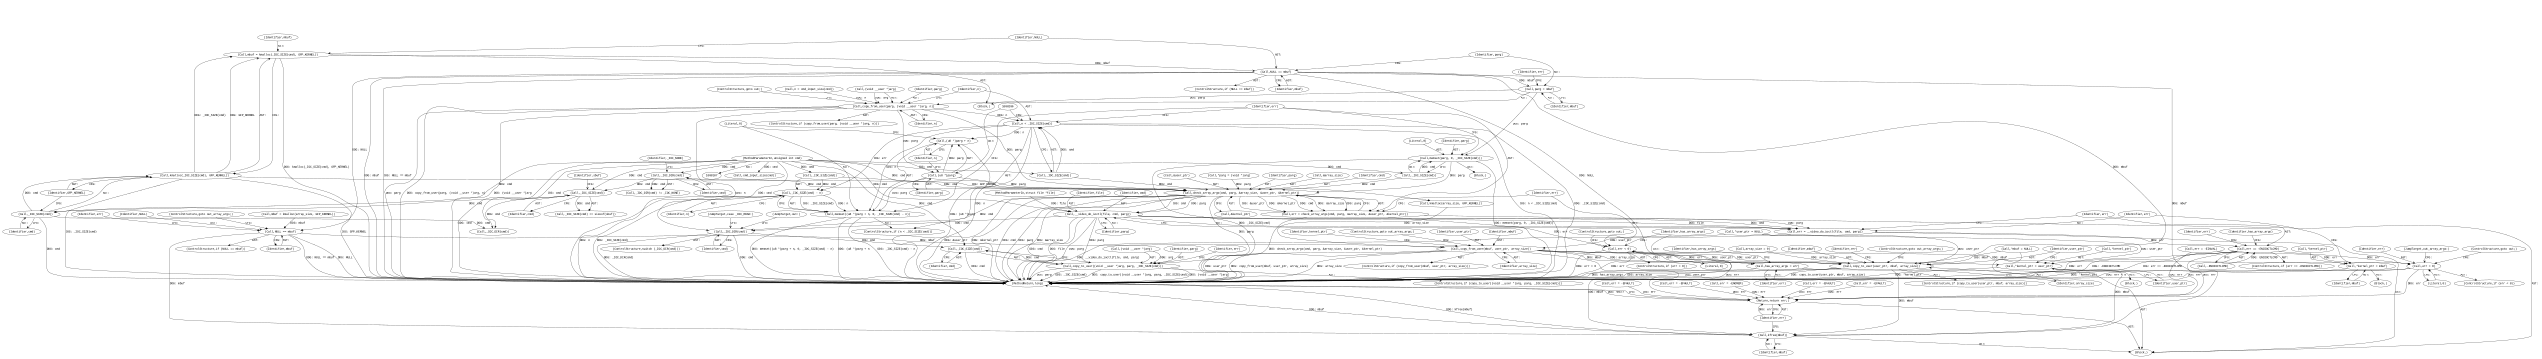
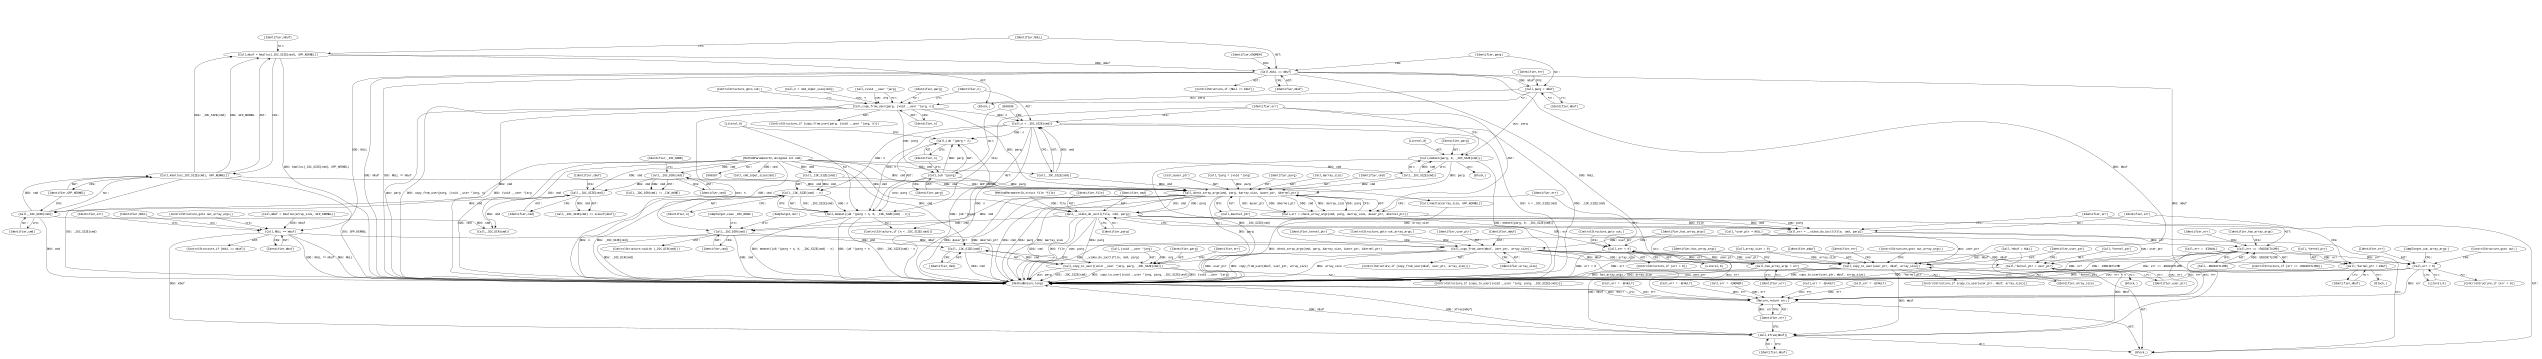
none -> (1246, 55)
(880, 158) -> (880, 158)
